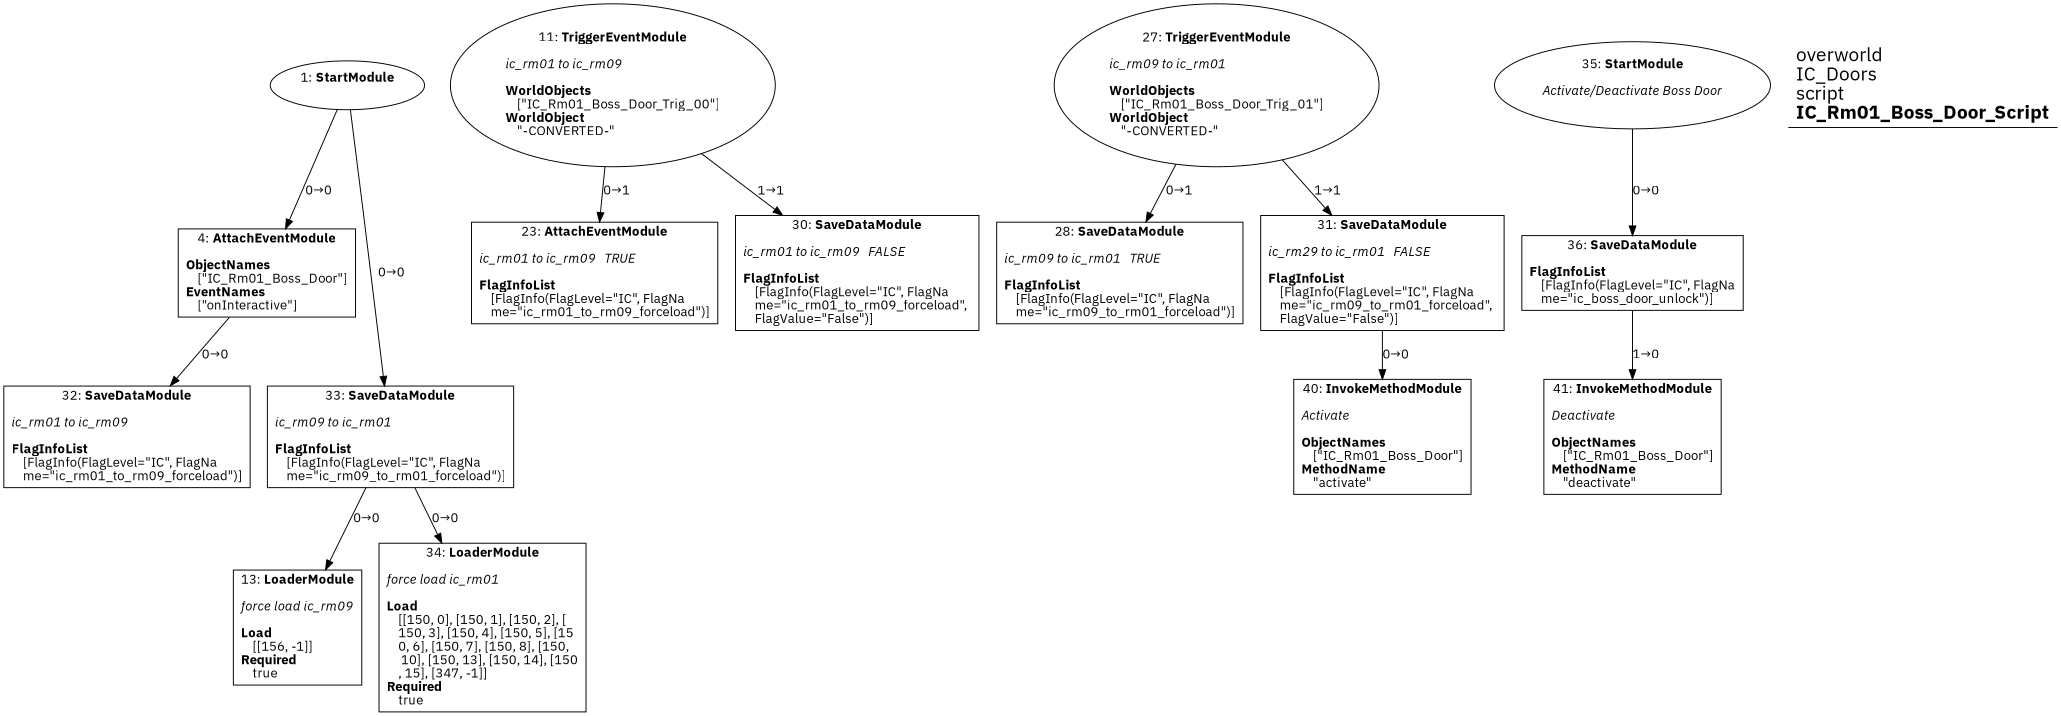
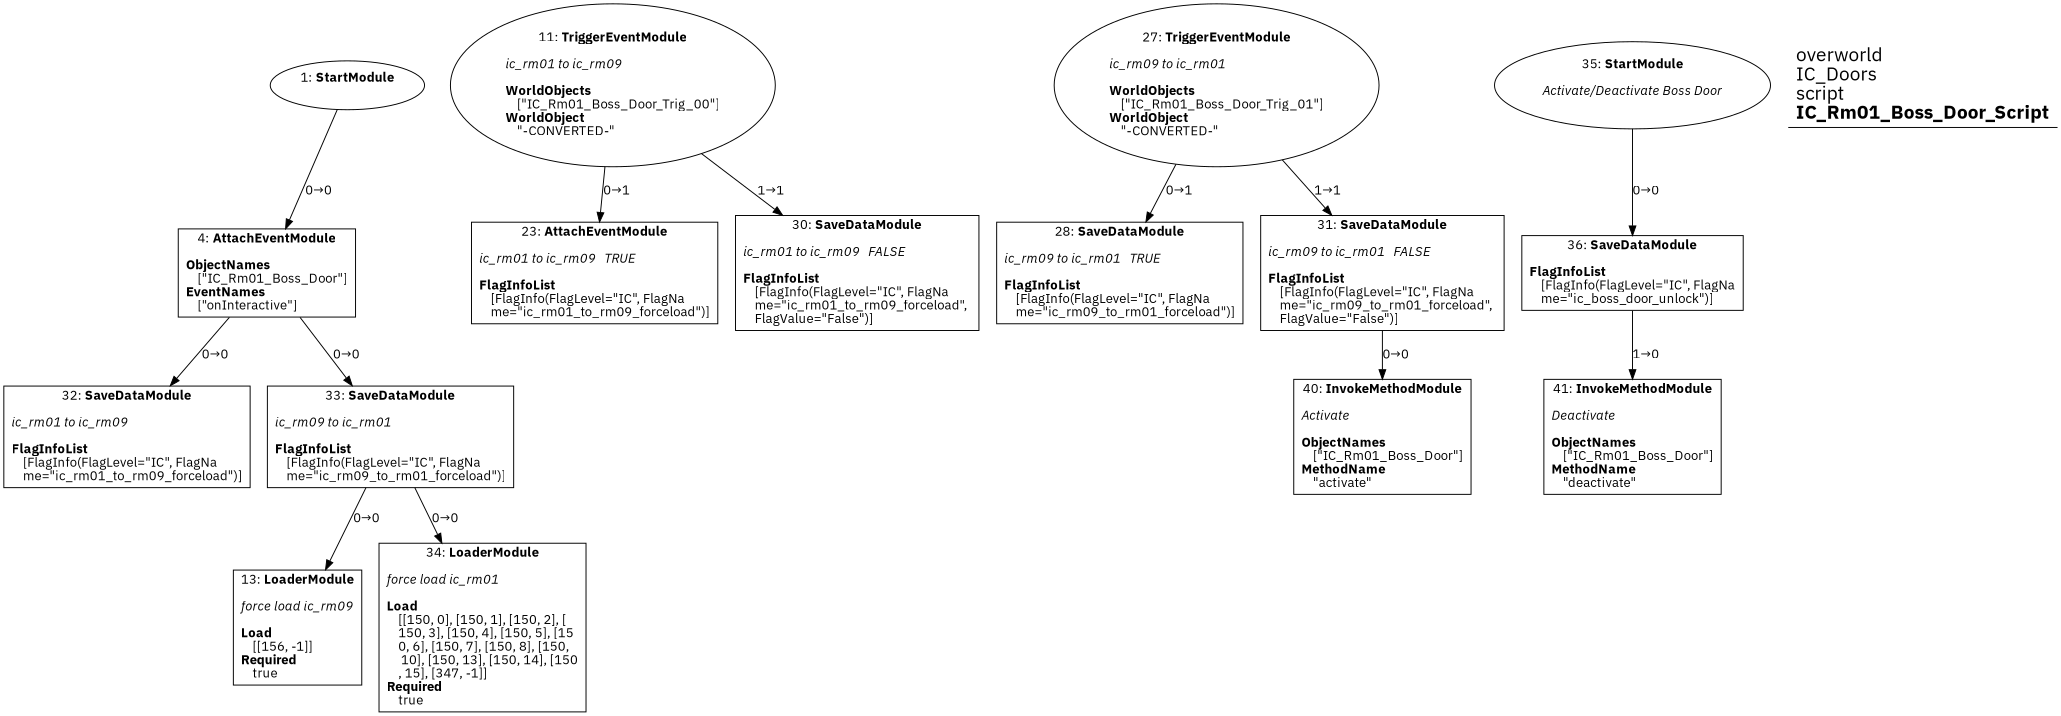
(367, 243) -> (323, 348)
(1350, 252) -> (1350, 252)
